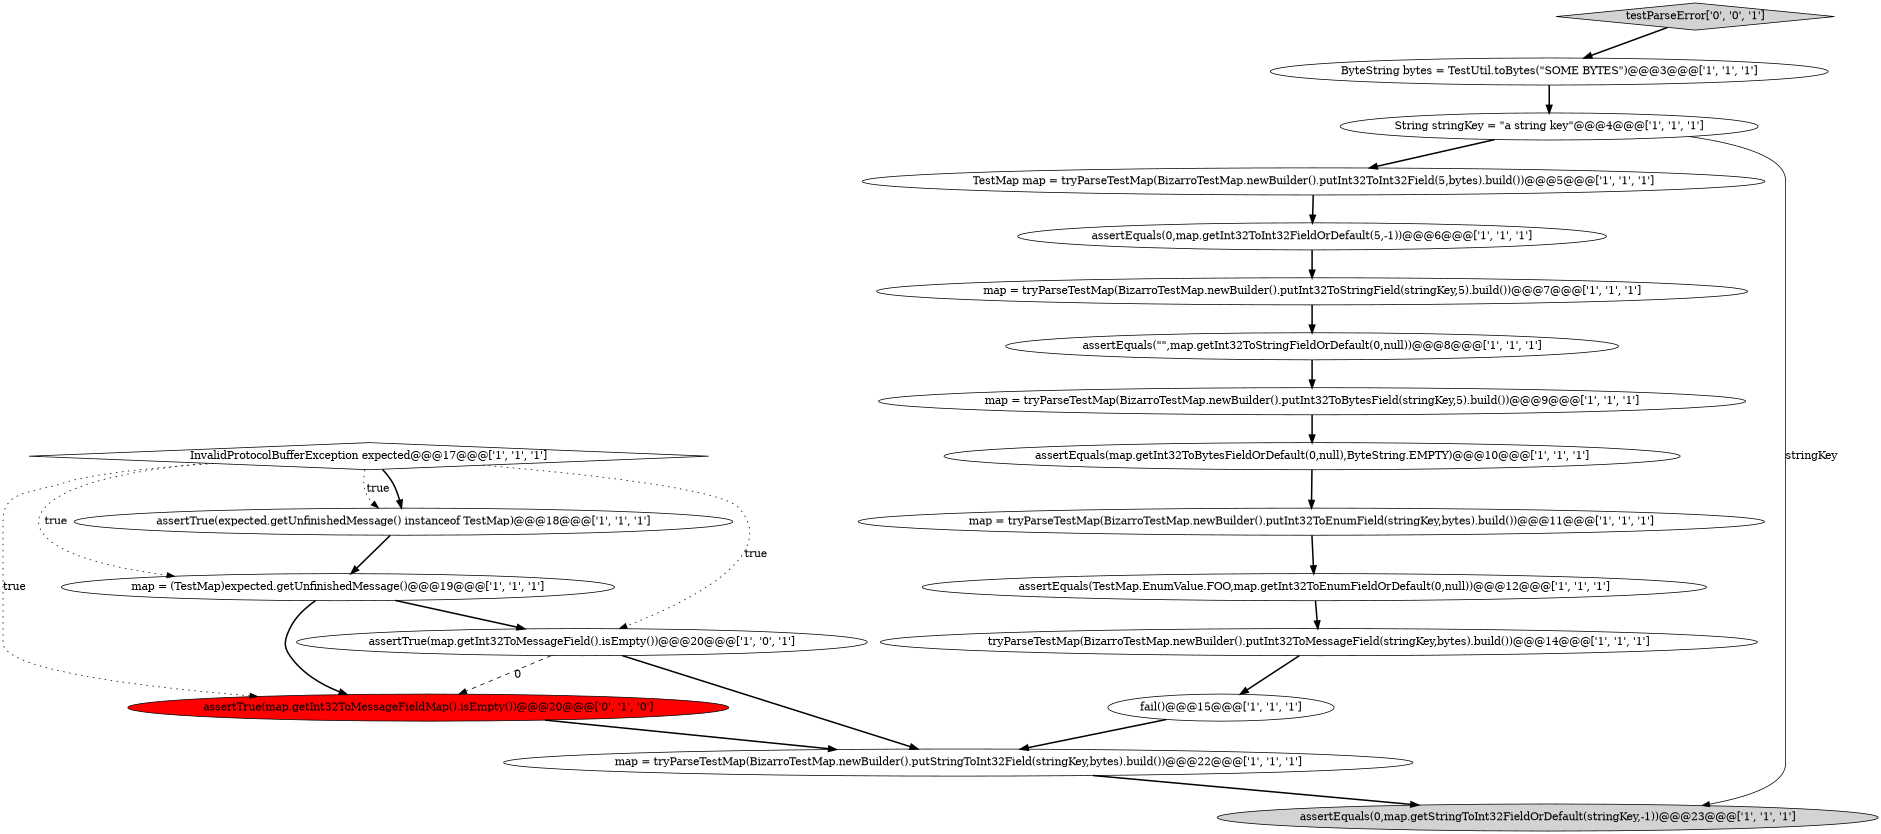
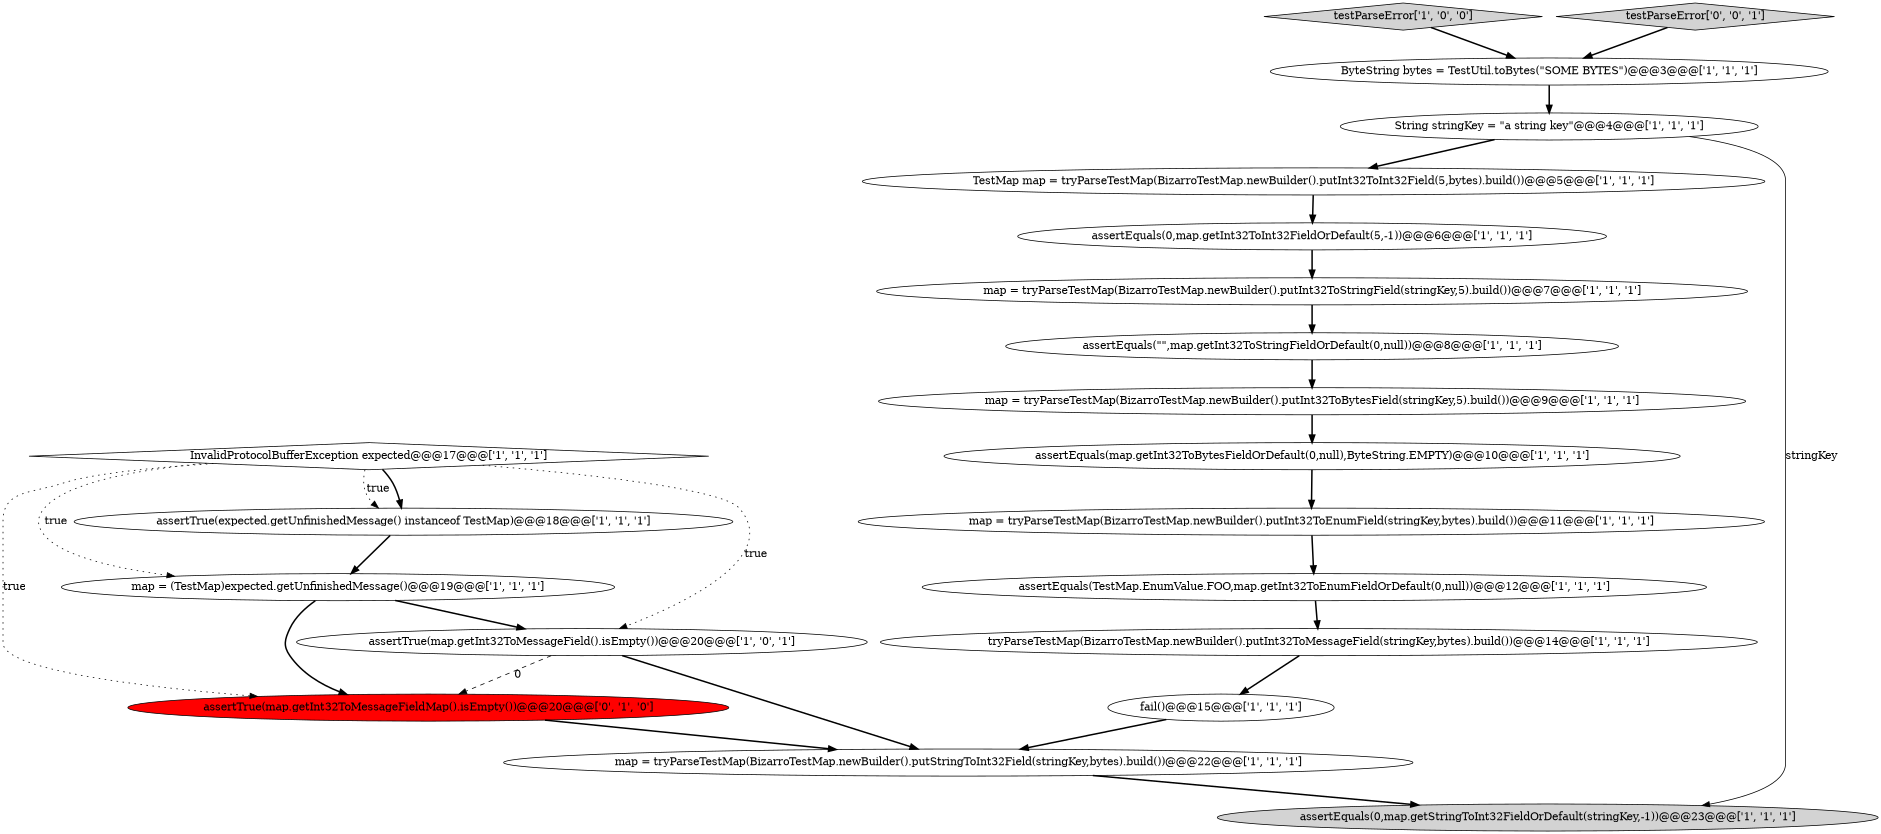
none -> (1403, 17)
